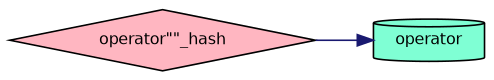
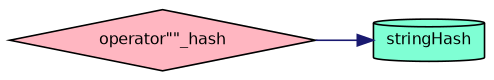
(429, 40) -> (429, 40)
